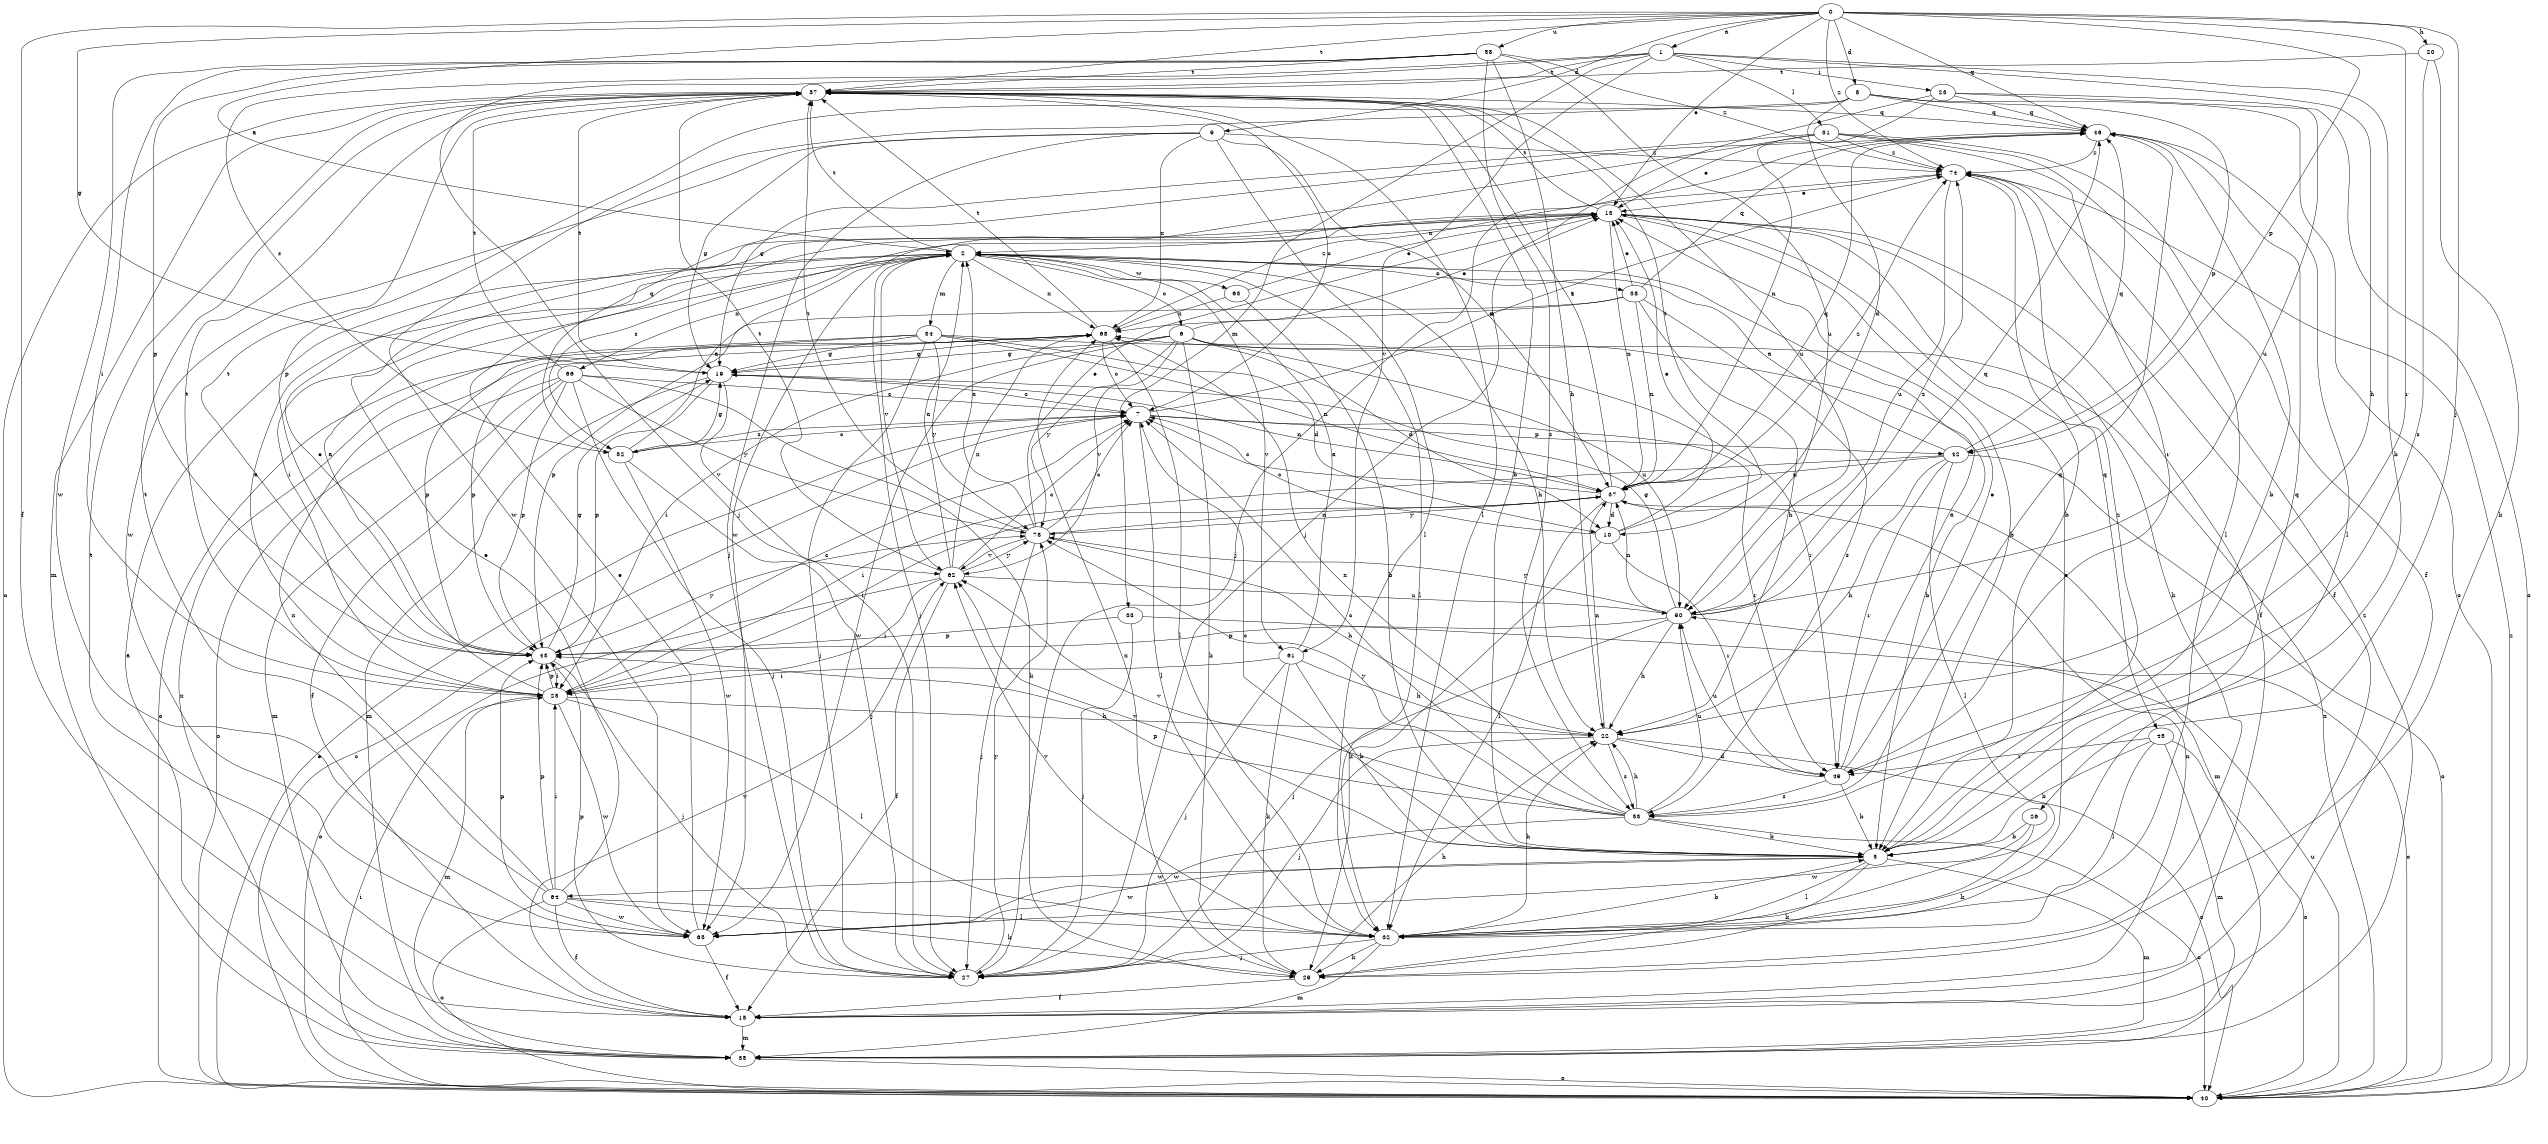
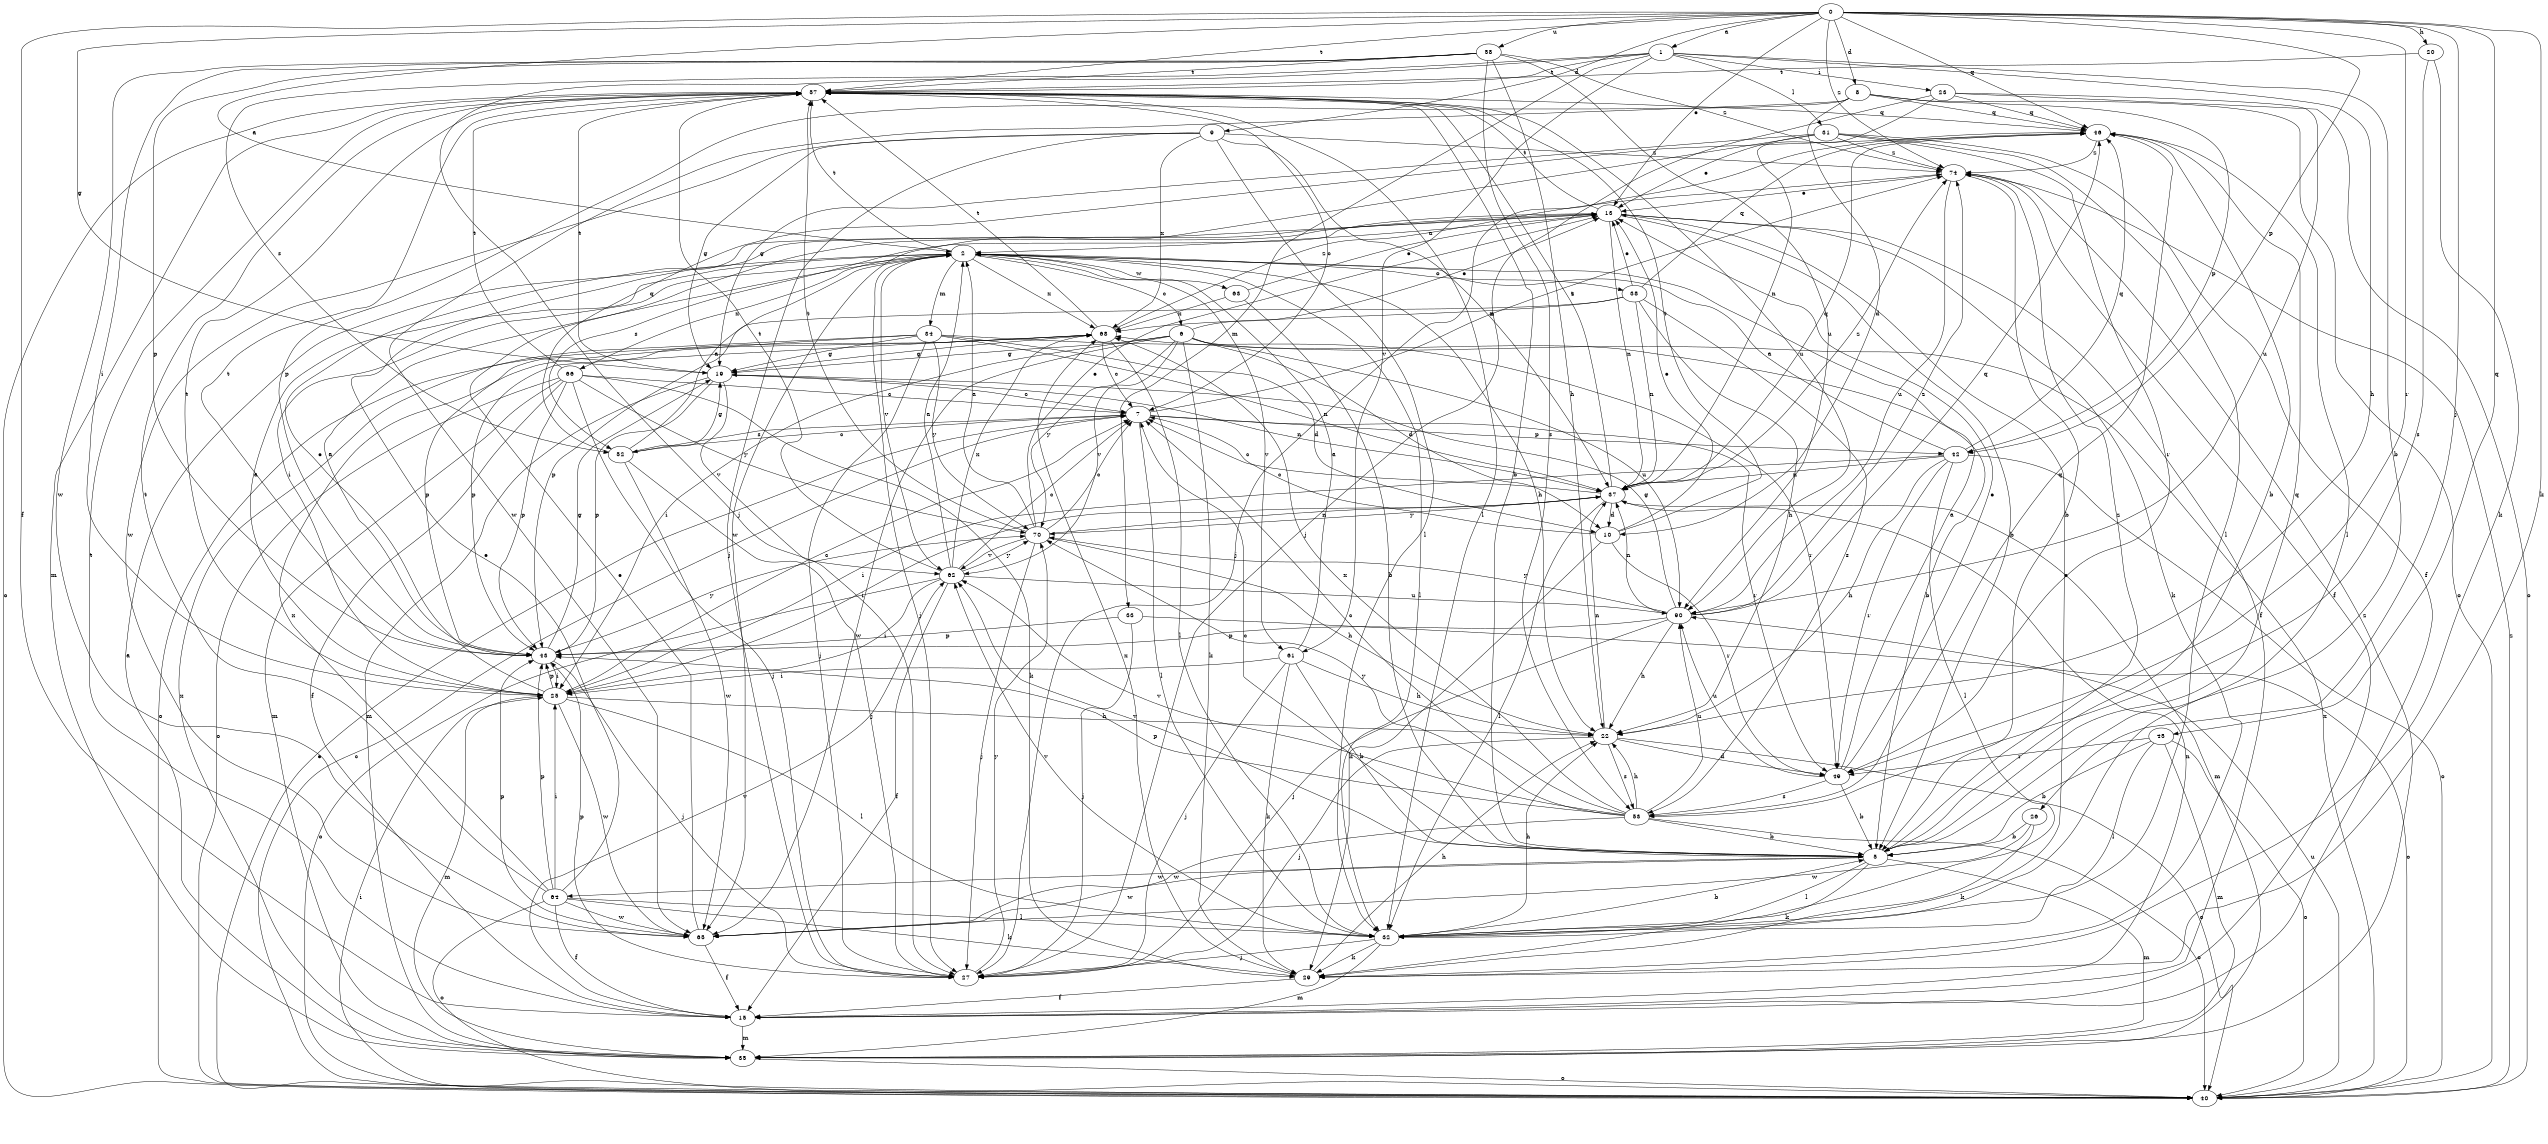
(1983, 384) -> (2495, 149)
(1037, 535) -> (1037, 535)
none -> (2510, 584)
